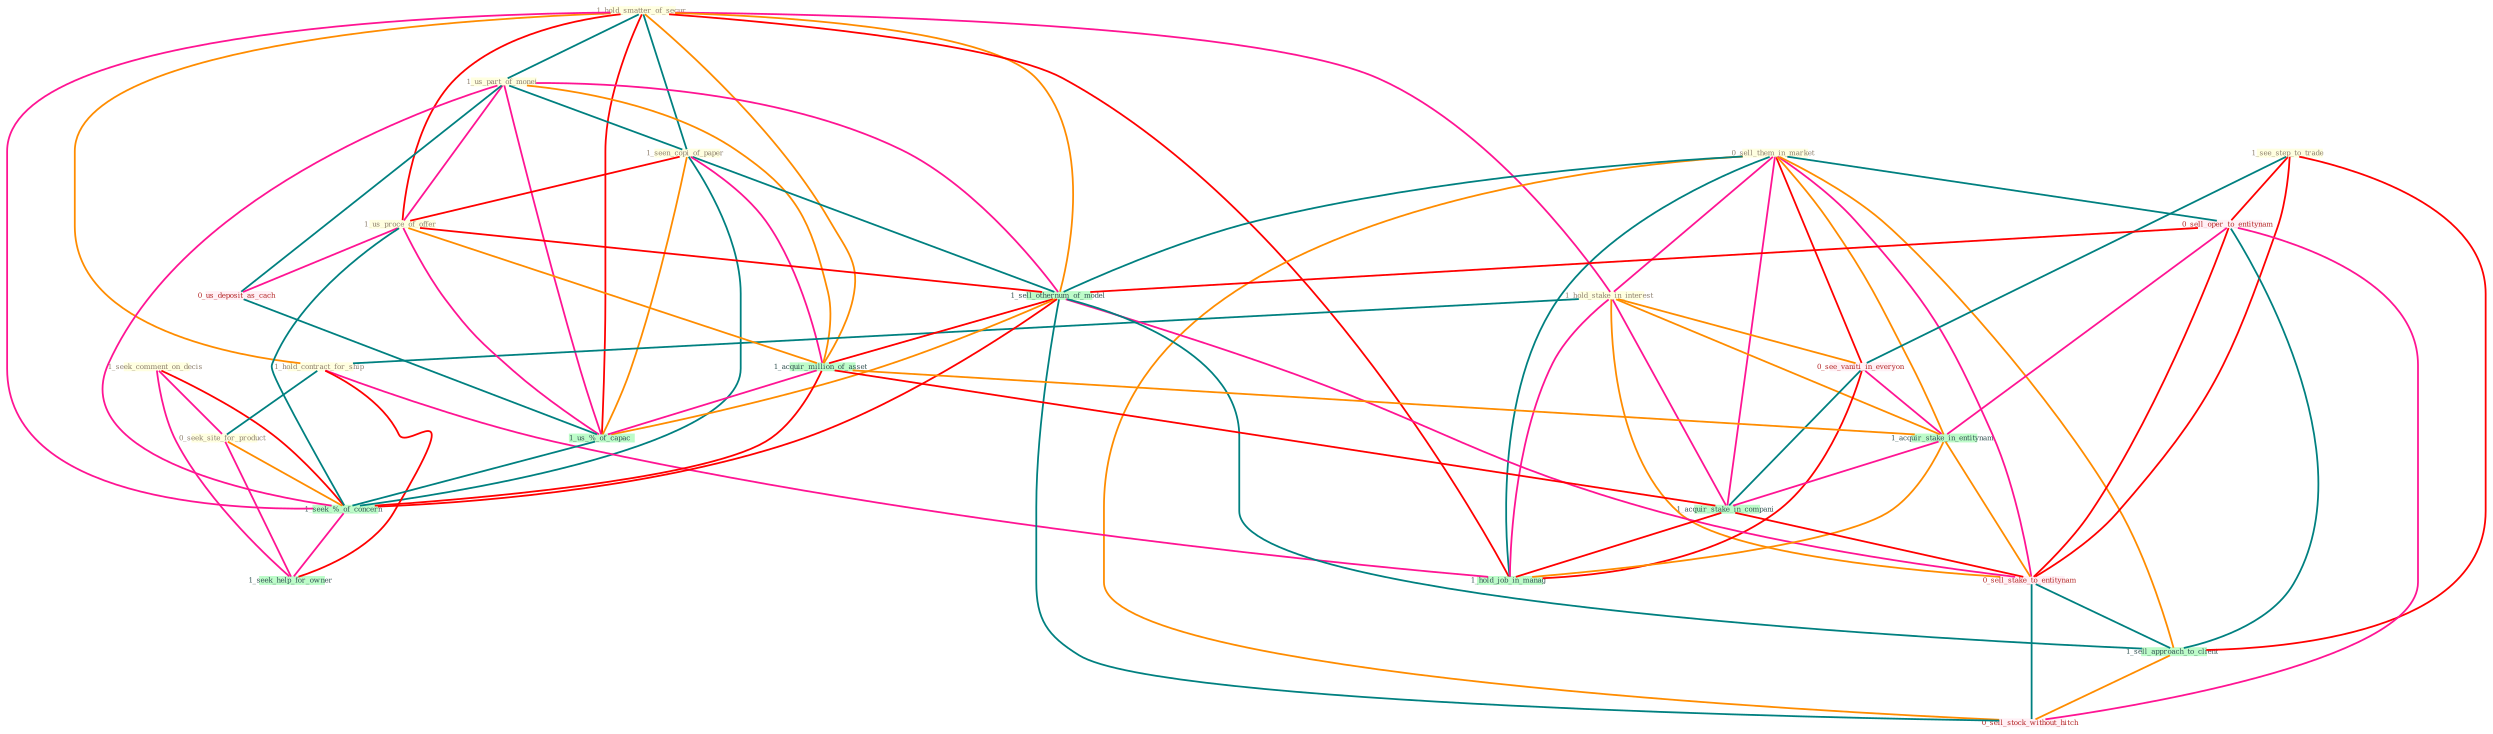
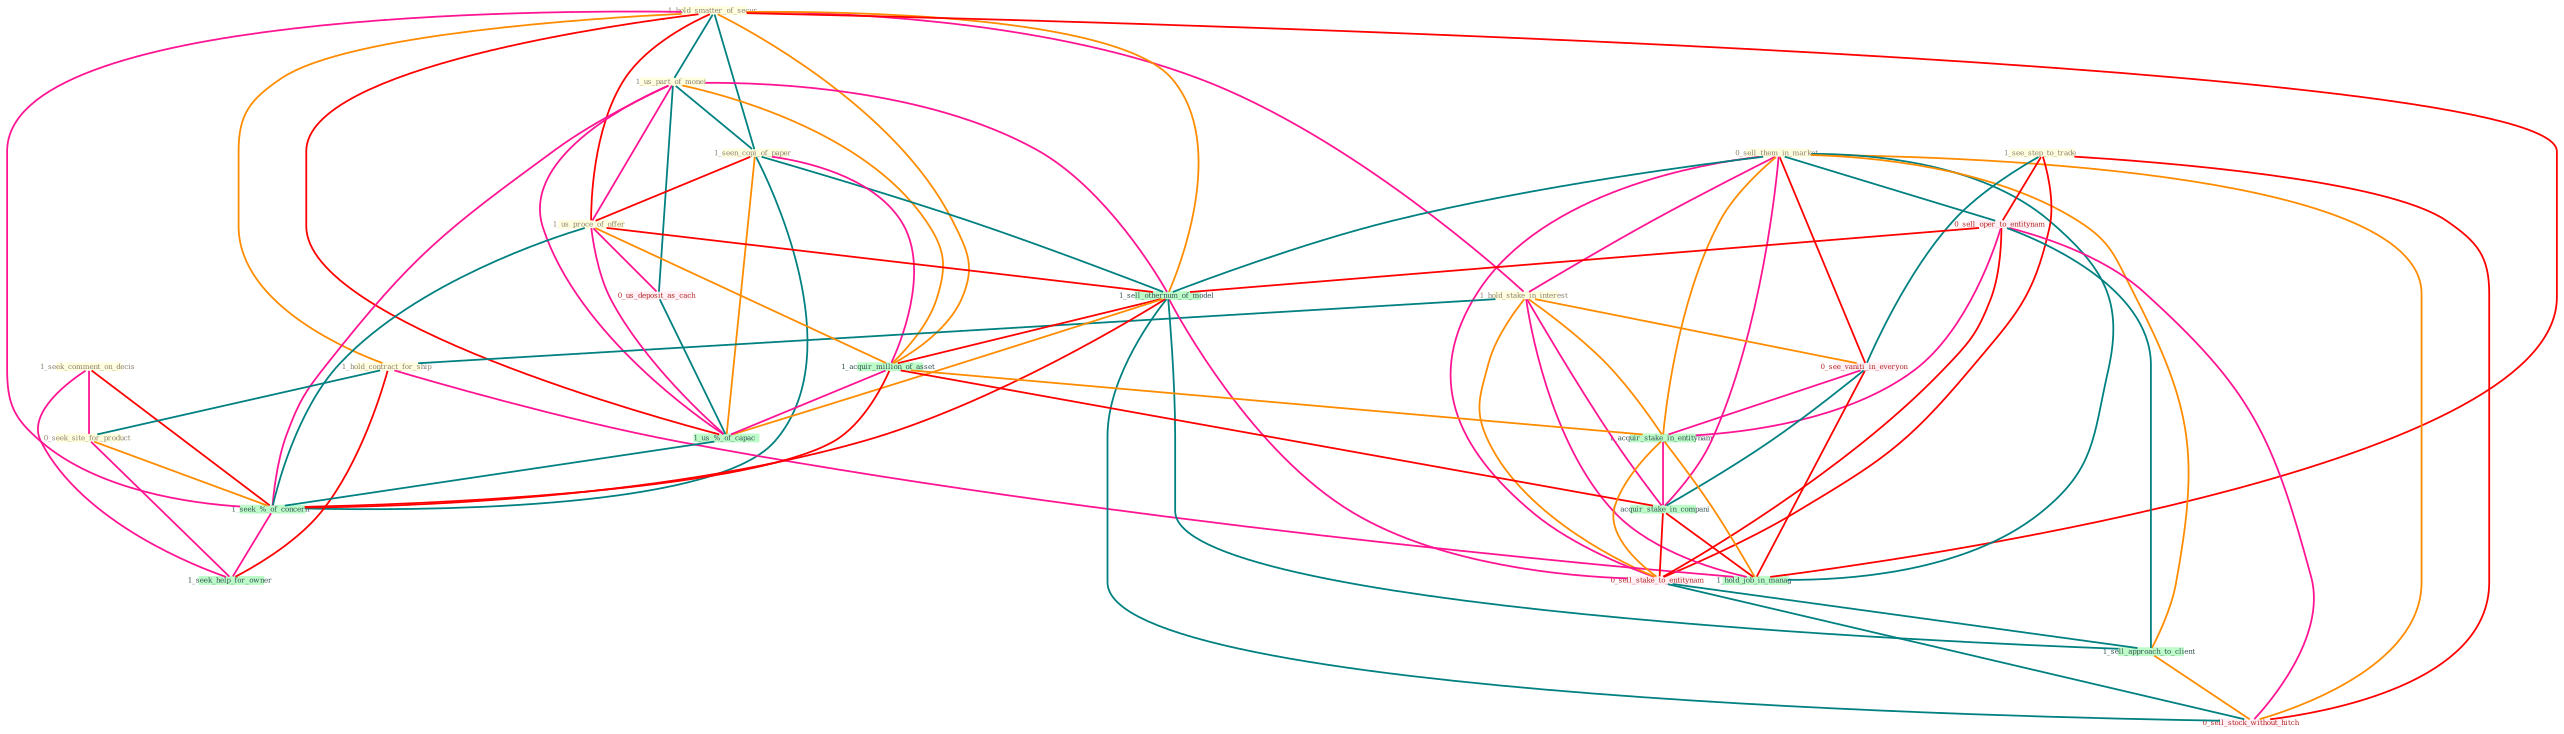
(2486, 449) -> (2489, 343)
